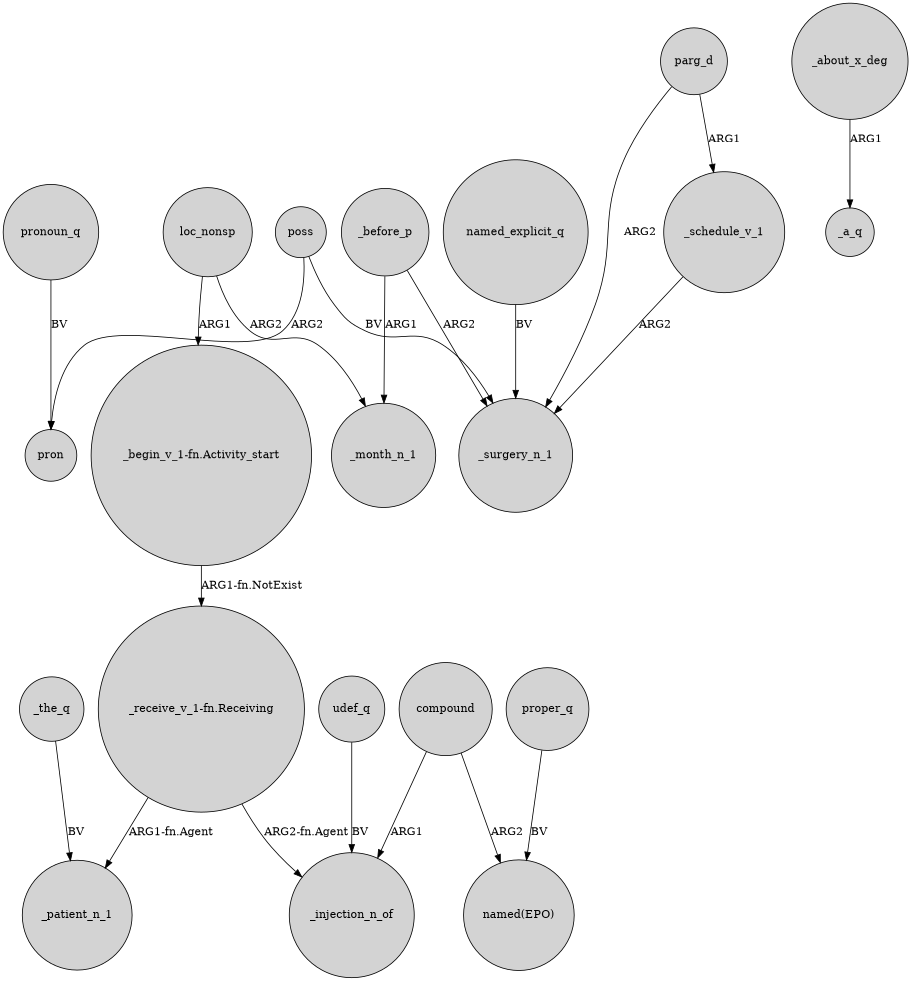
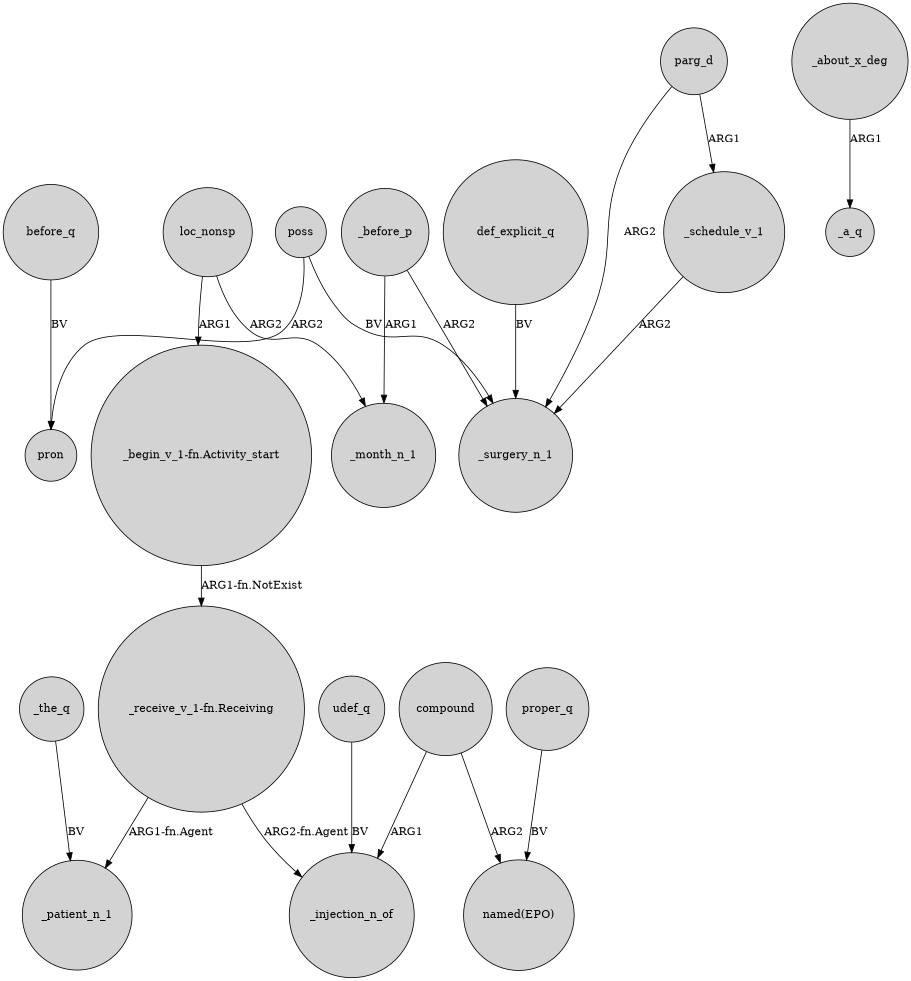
(51, 232) -> (51, 232)
(516, 232) -> (516, 232)
